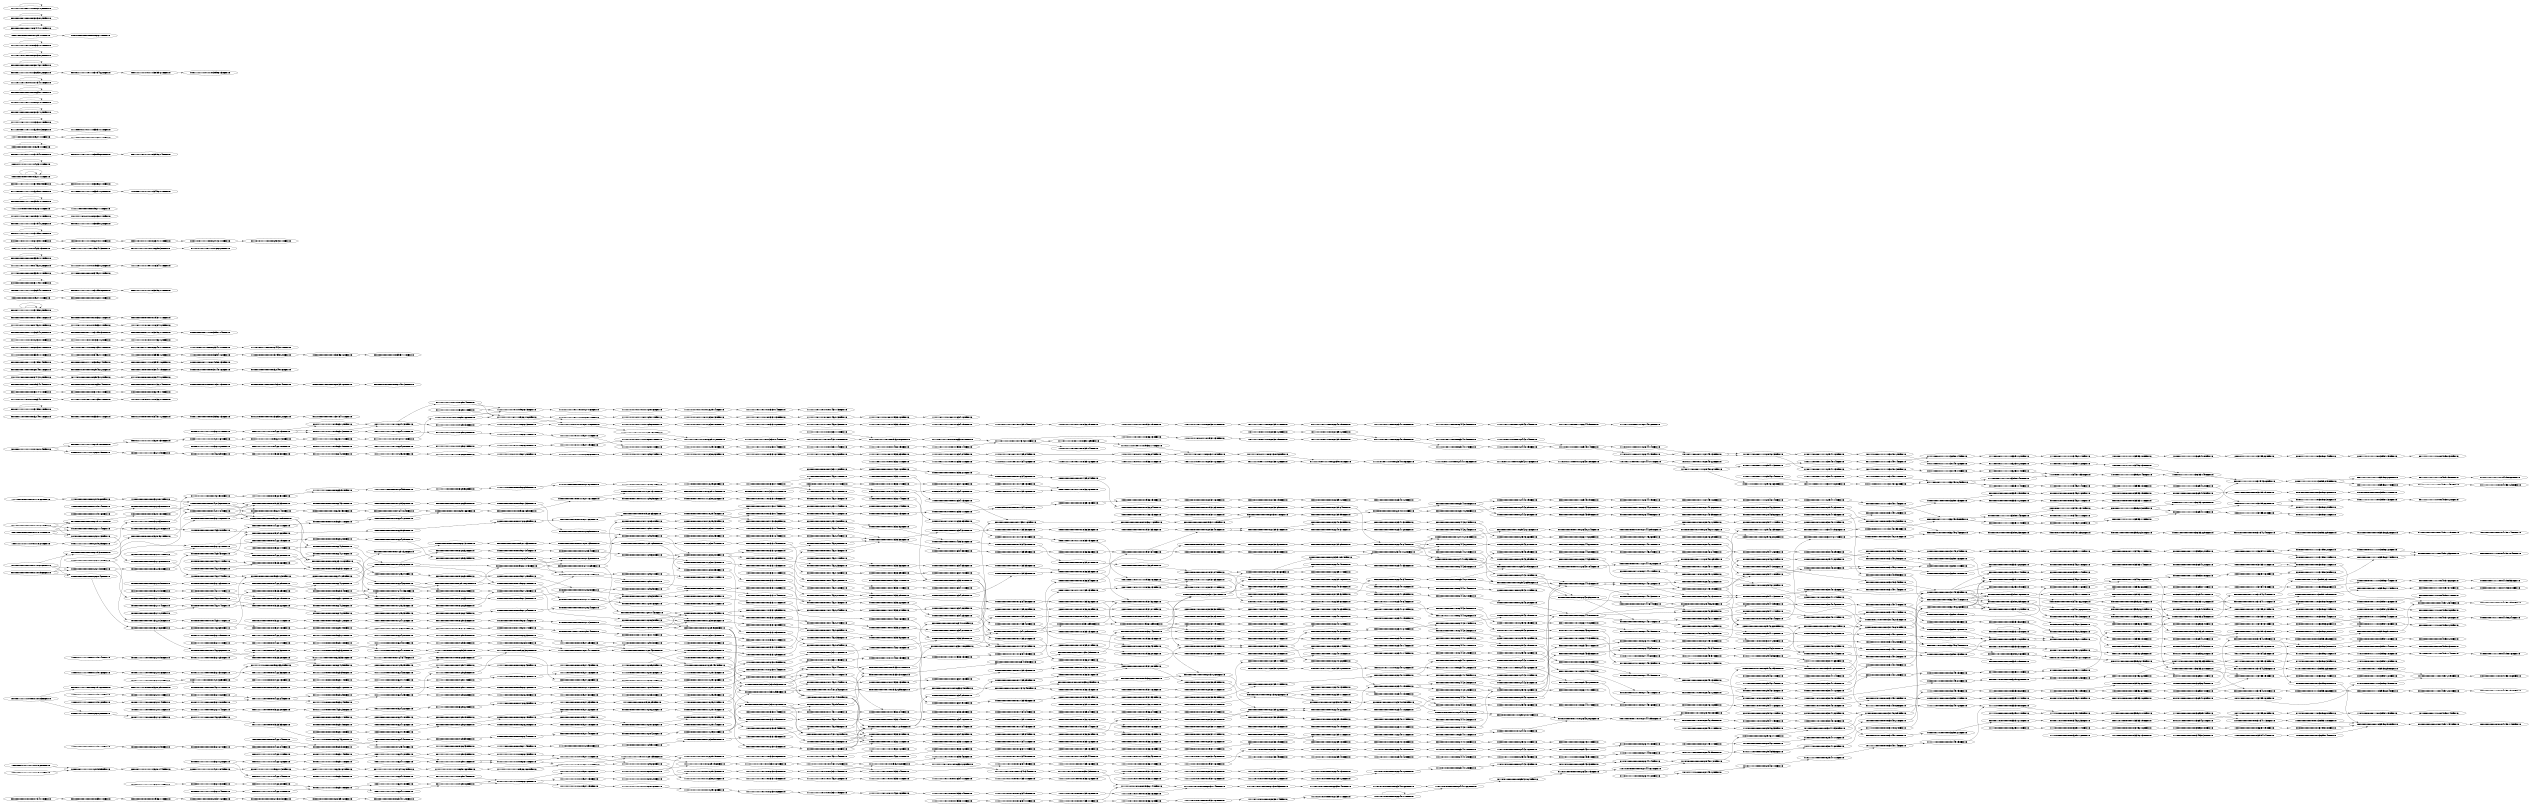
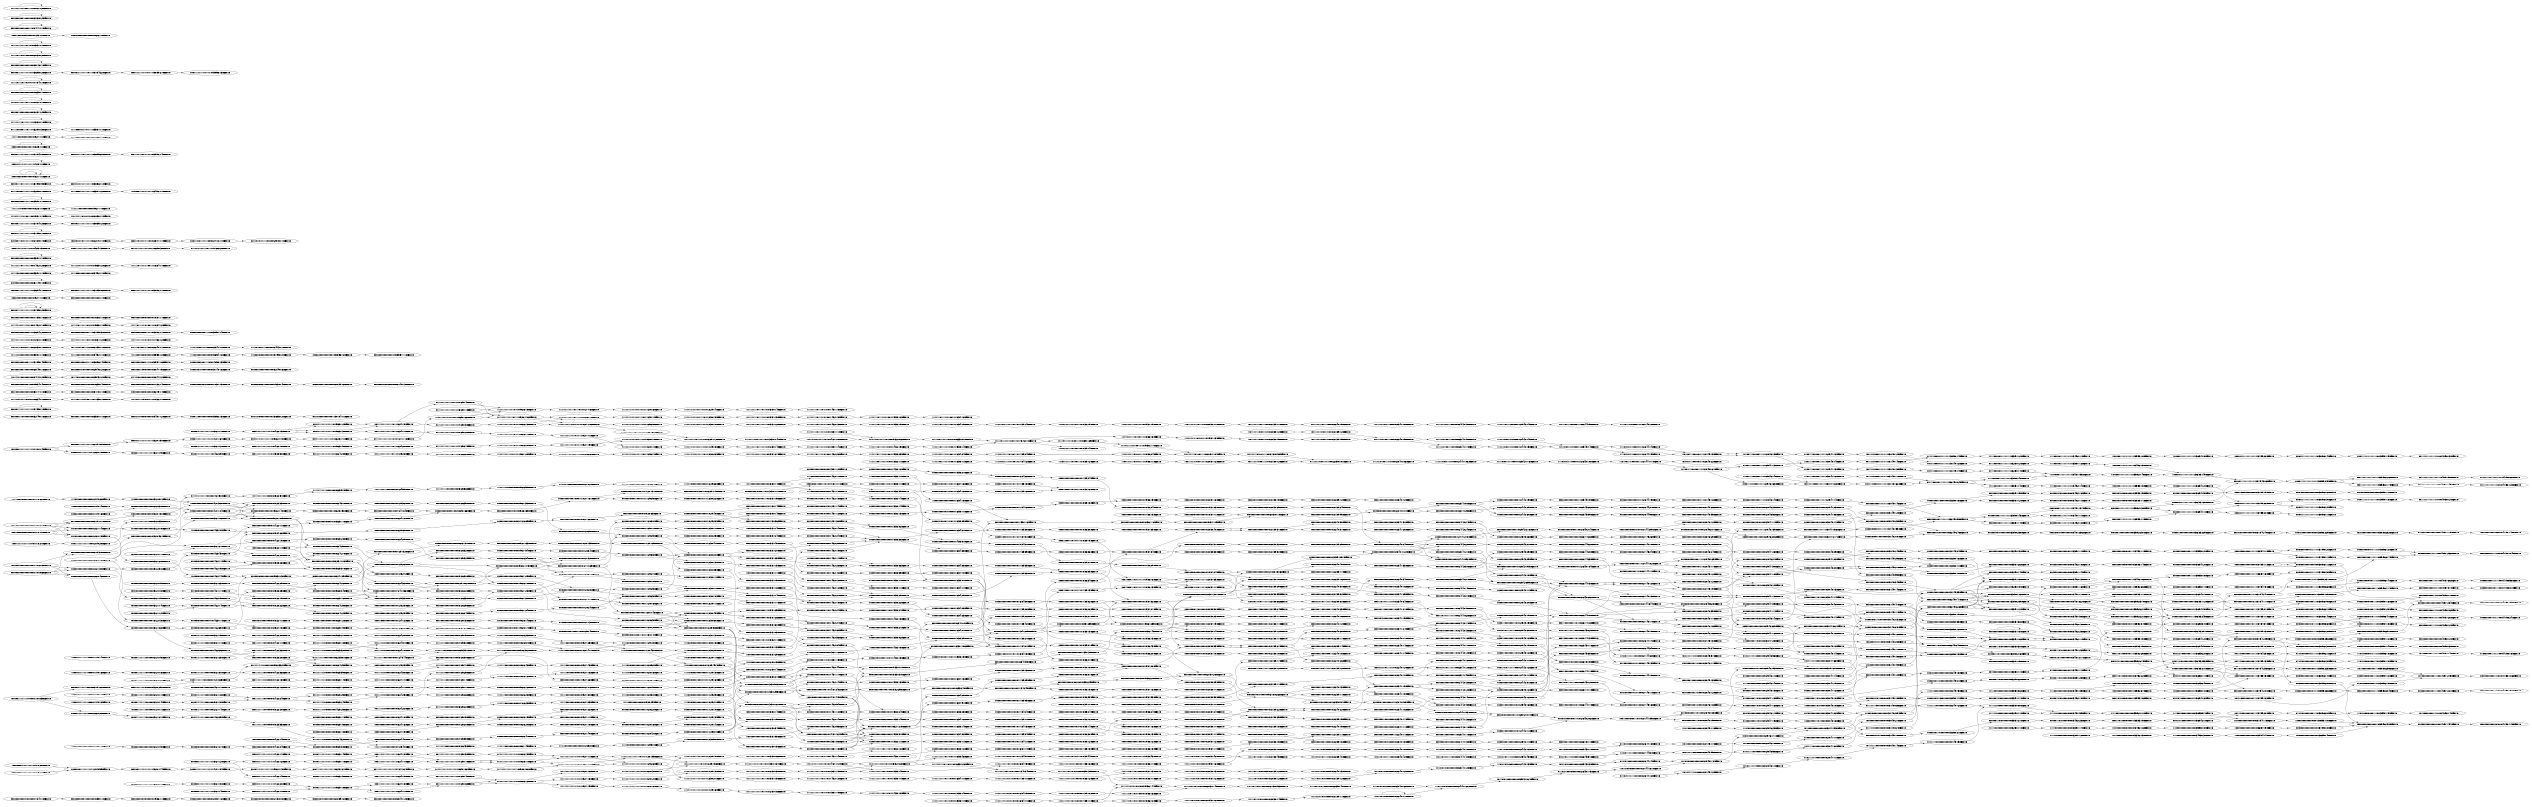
(921, 669) -> (921, 735)
